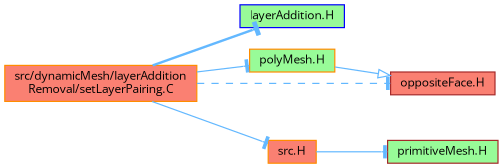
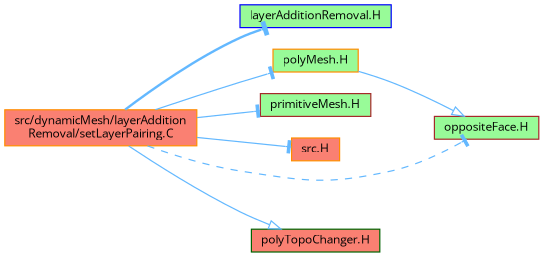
(292, 16) -> (316, 16)
(443, 83) -> (487, 128)
(349, 152) -> (225, 115)
none -> (316, 241)
